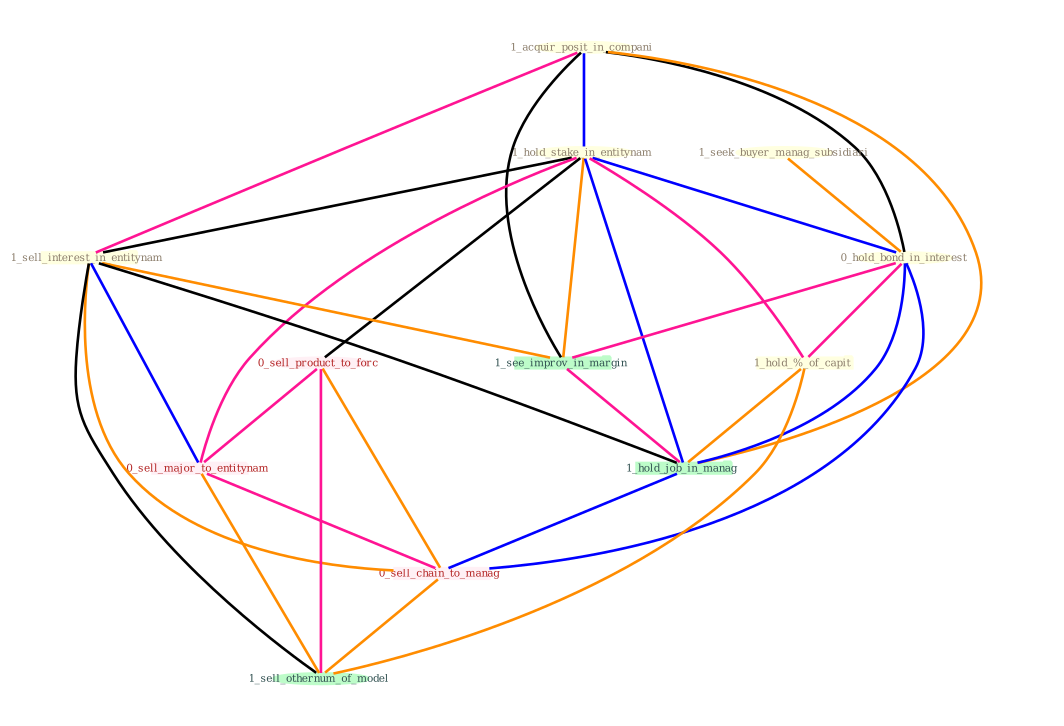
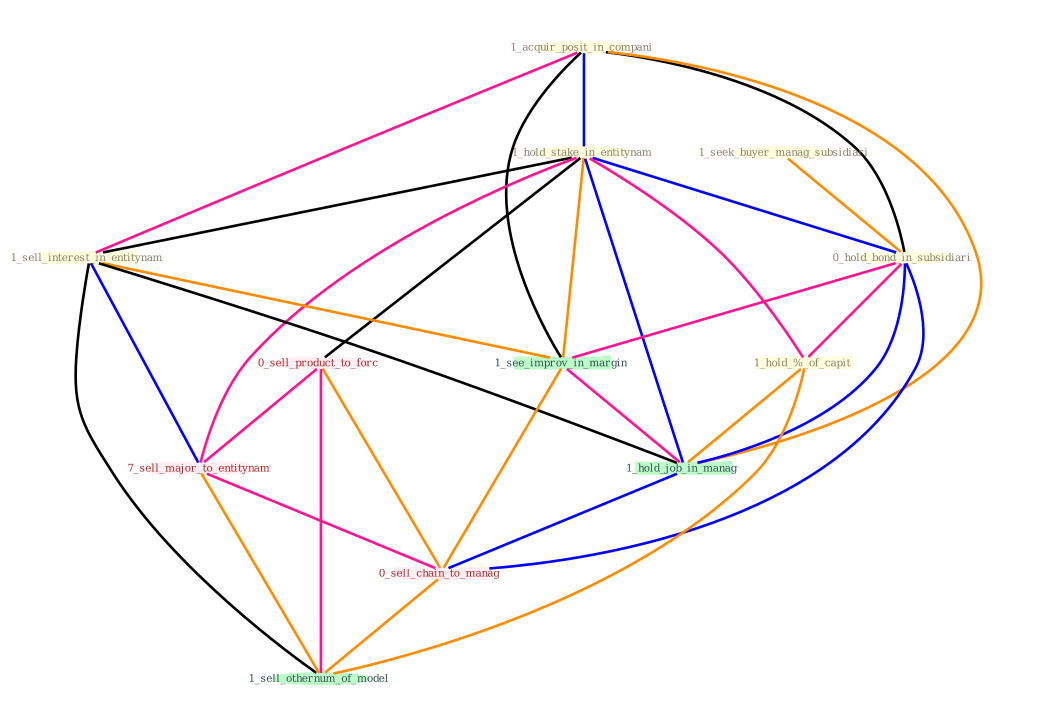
(905, 258) -> (905, 258)
(200, 468) -> (200, 468)
(154, 497) -> (502, 468)
